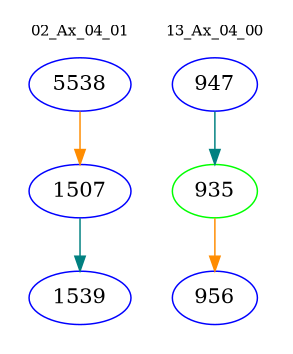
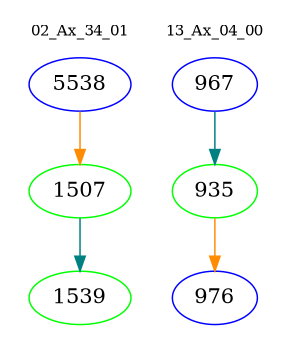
(80, 32) -> (80, 32)
(215, 84) -> (215, 84)
(80, 191) -> (80, 191)
(80, 298) -> (80, 298)
(215, 298) -> (215, 298)
